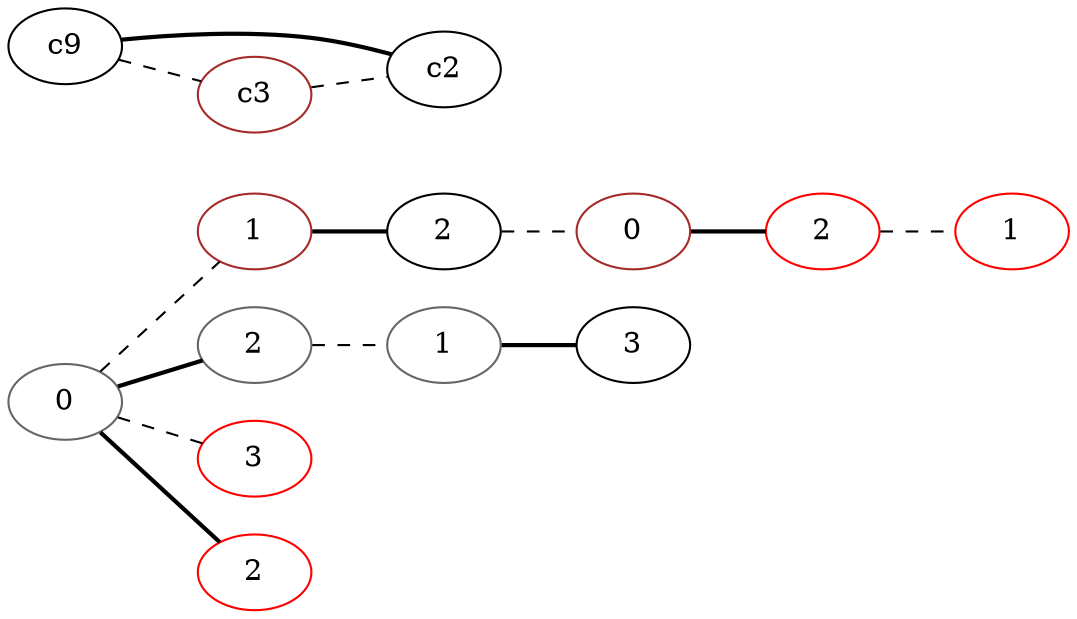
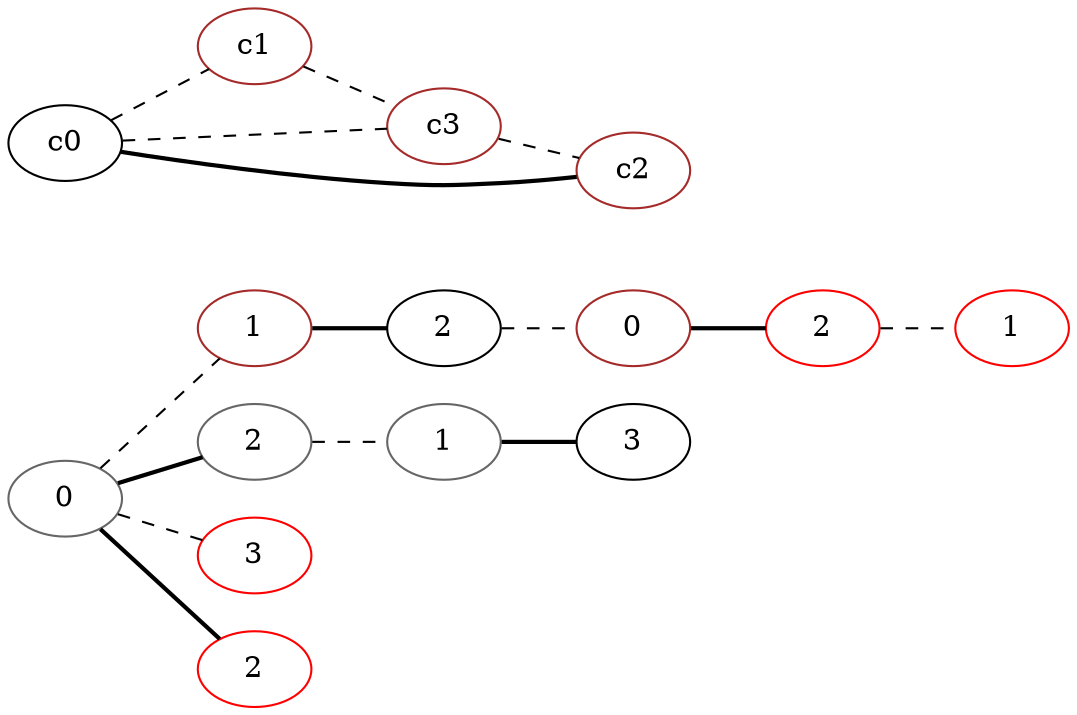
(65, 46) -> (65, 143)
none -> (255, 46)
(444, 69) -> (633, 170)
